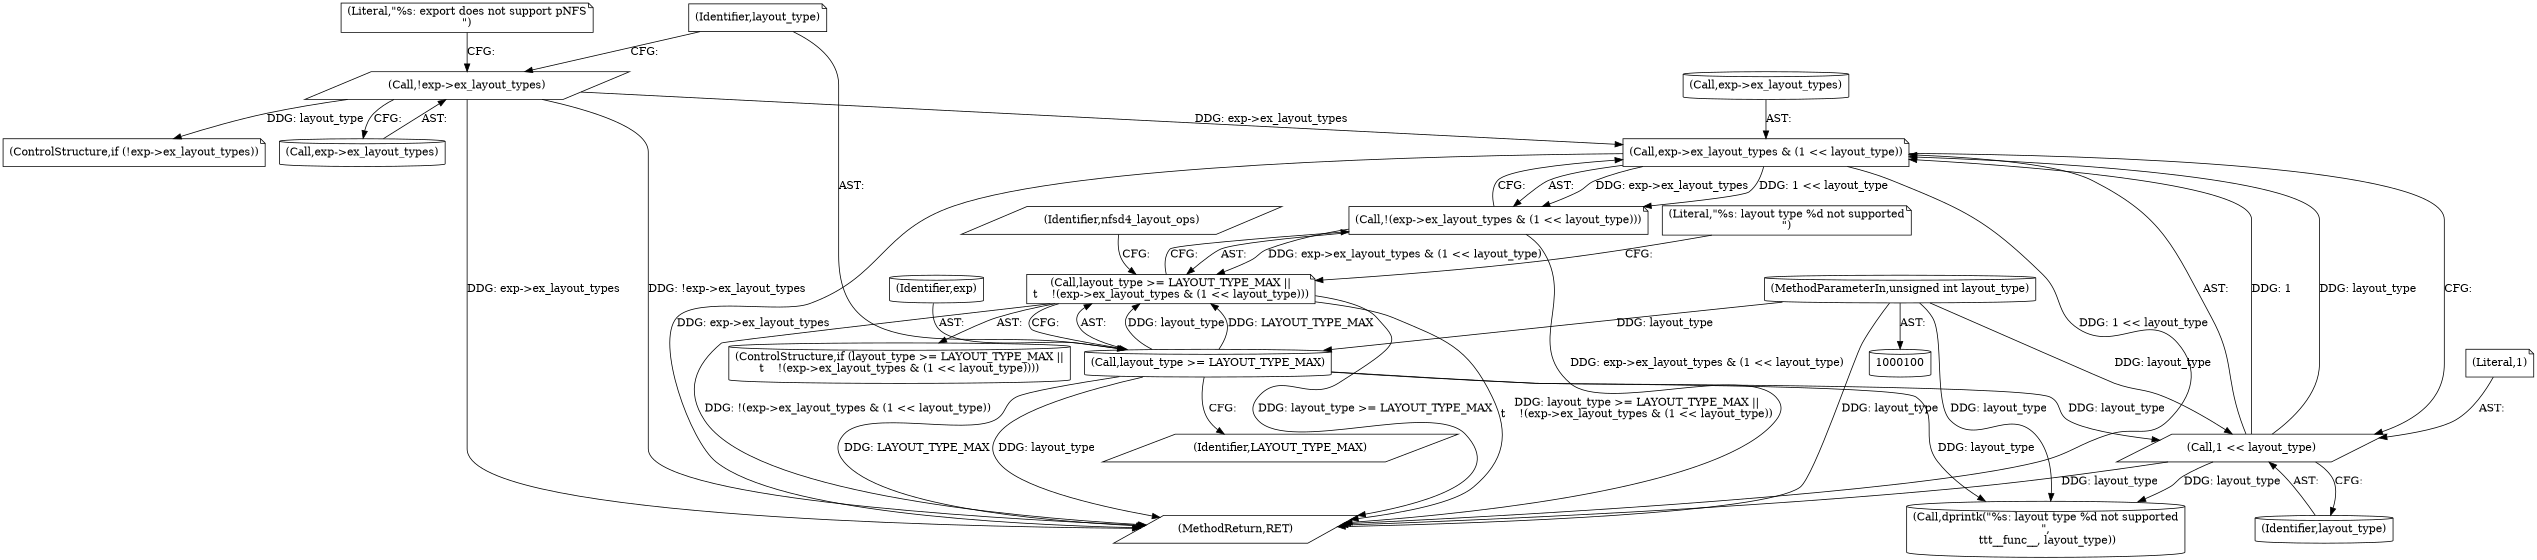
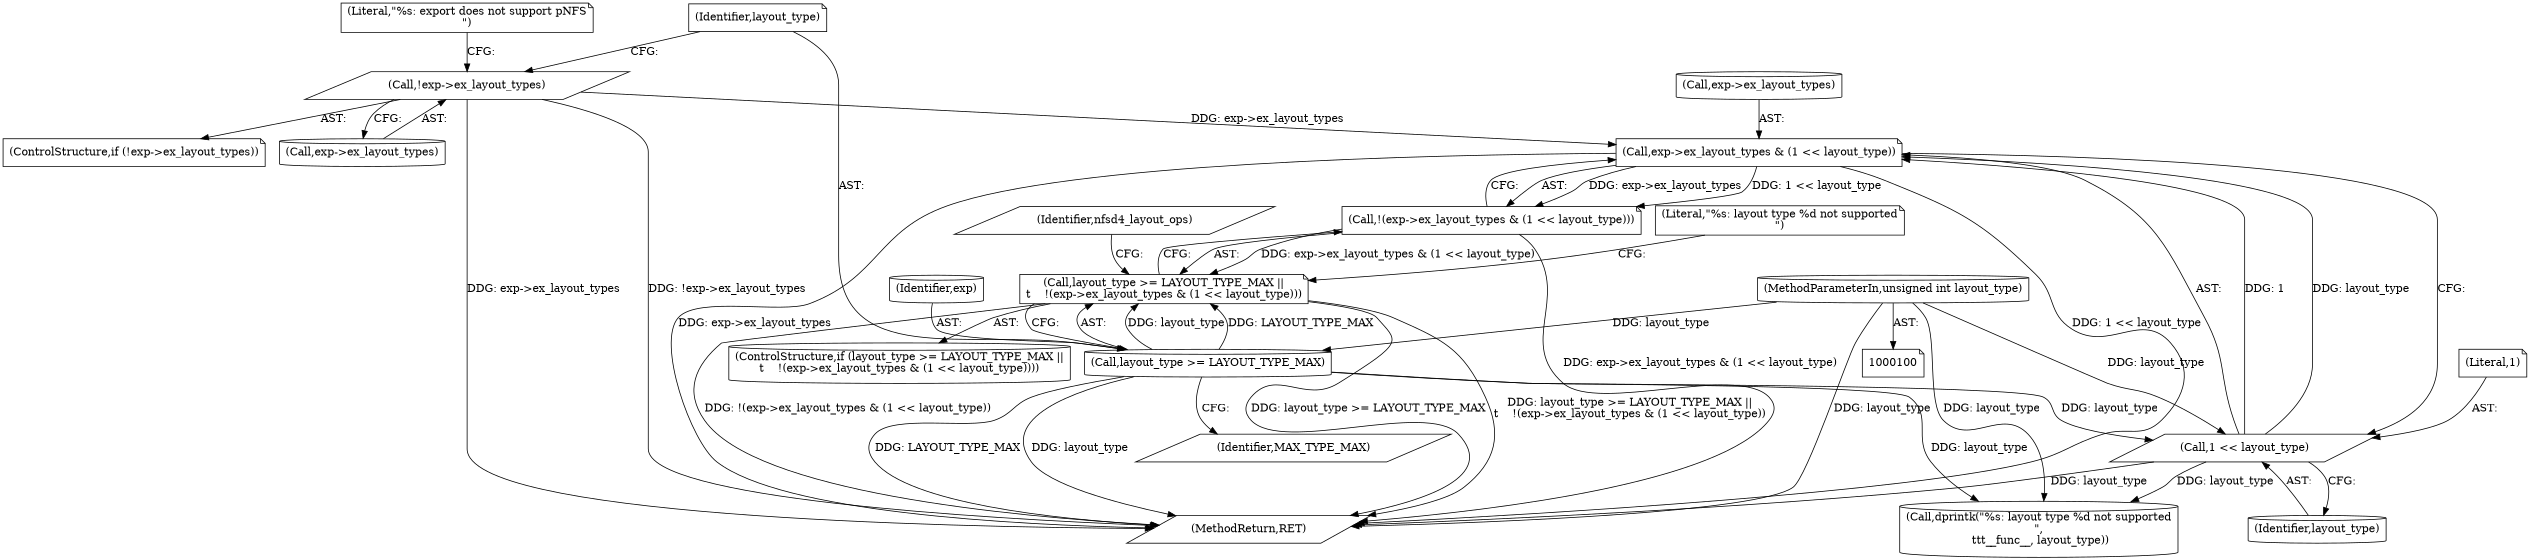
(315, 119) -> (335, 119)
(1900, 363) -> (1893, 363)
(1280, 448) -> (1293, 448)
